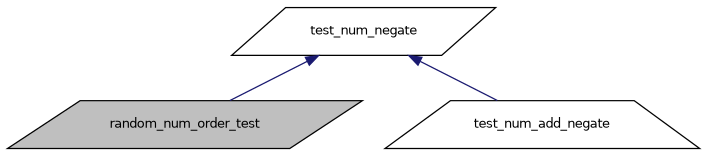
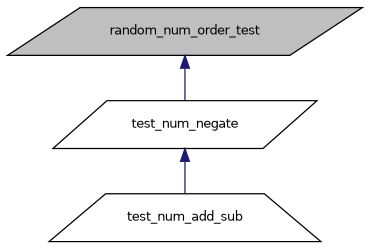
(269, 81) -> (185, 84)
(542, 125) -> (185, 218)
